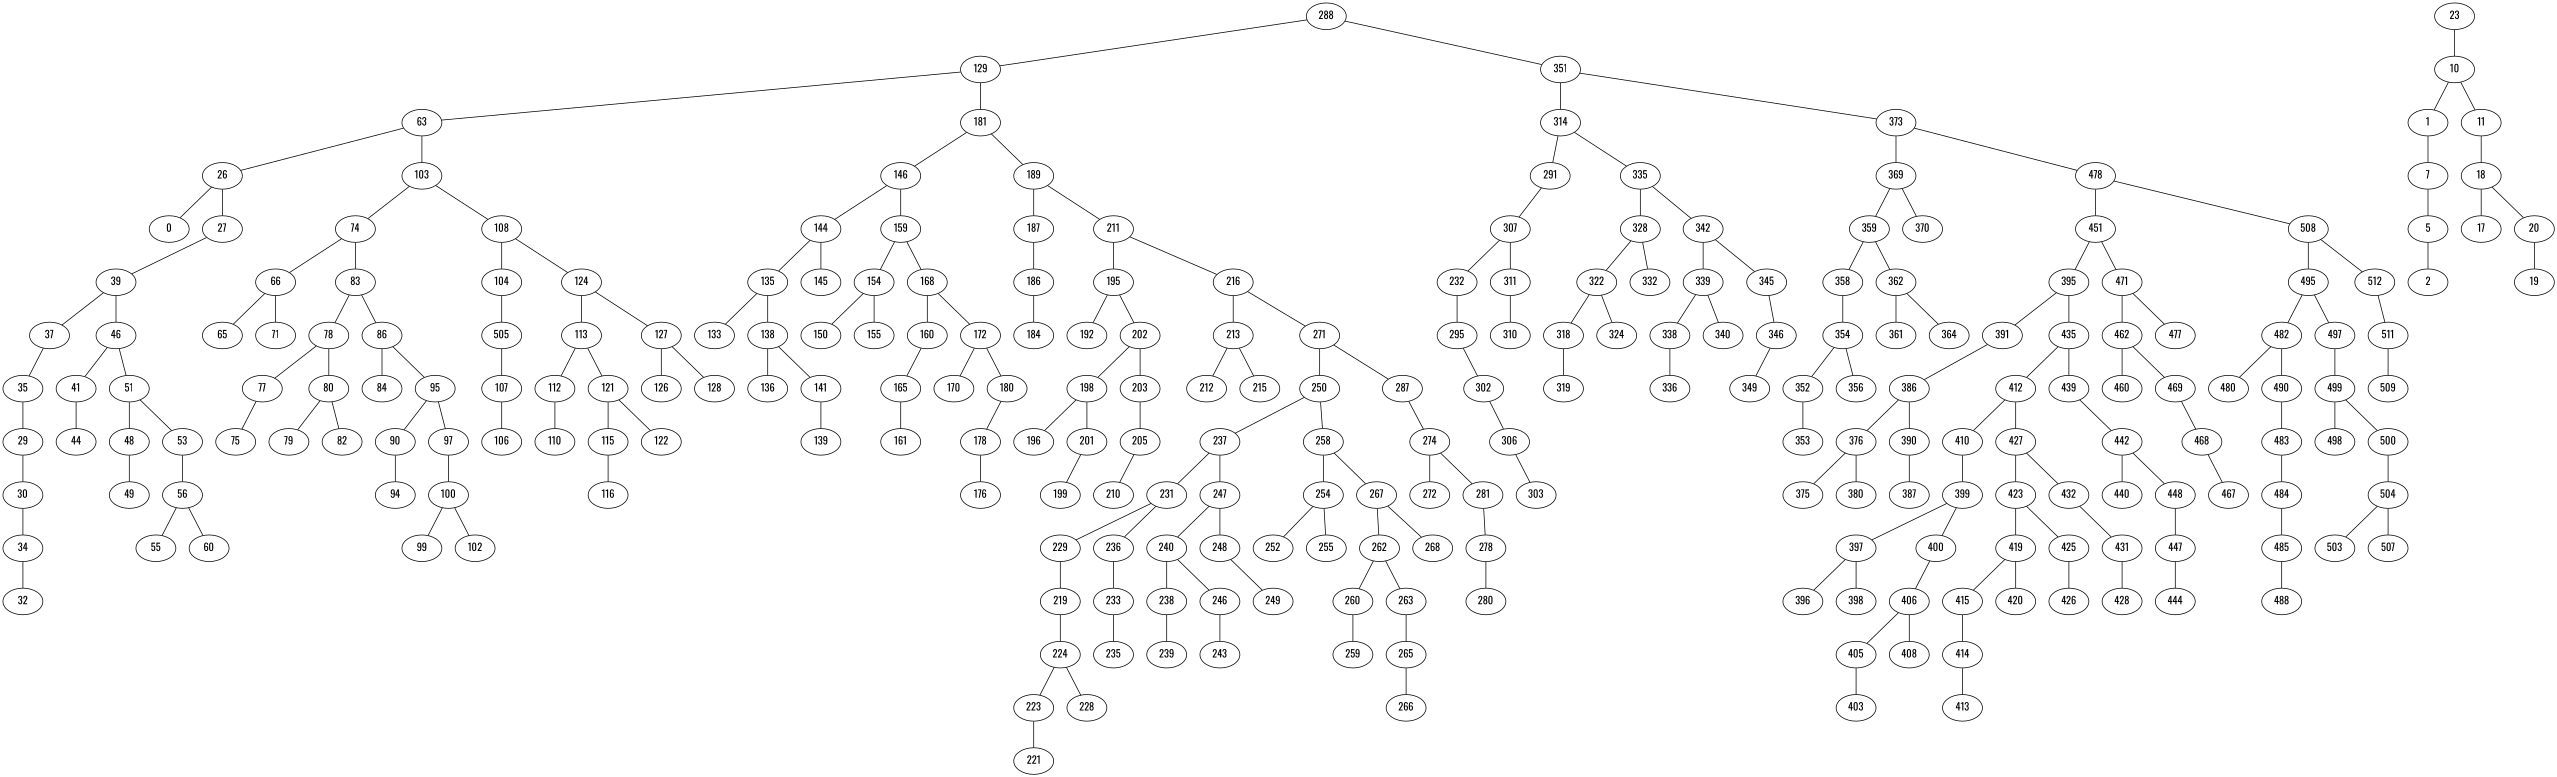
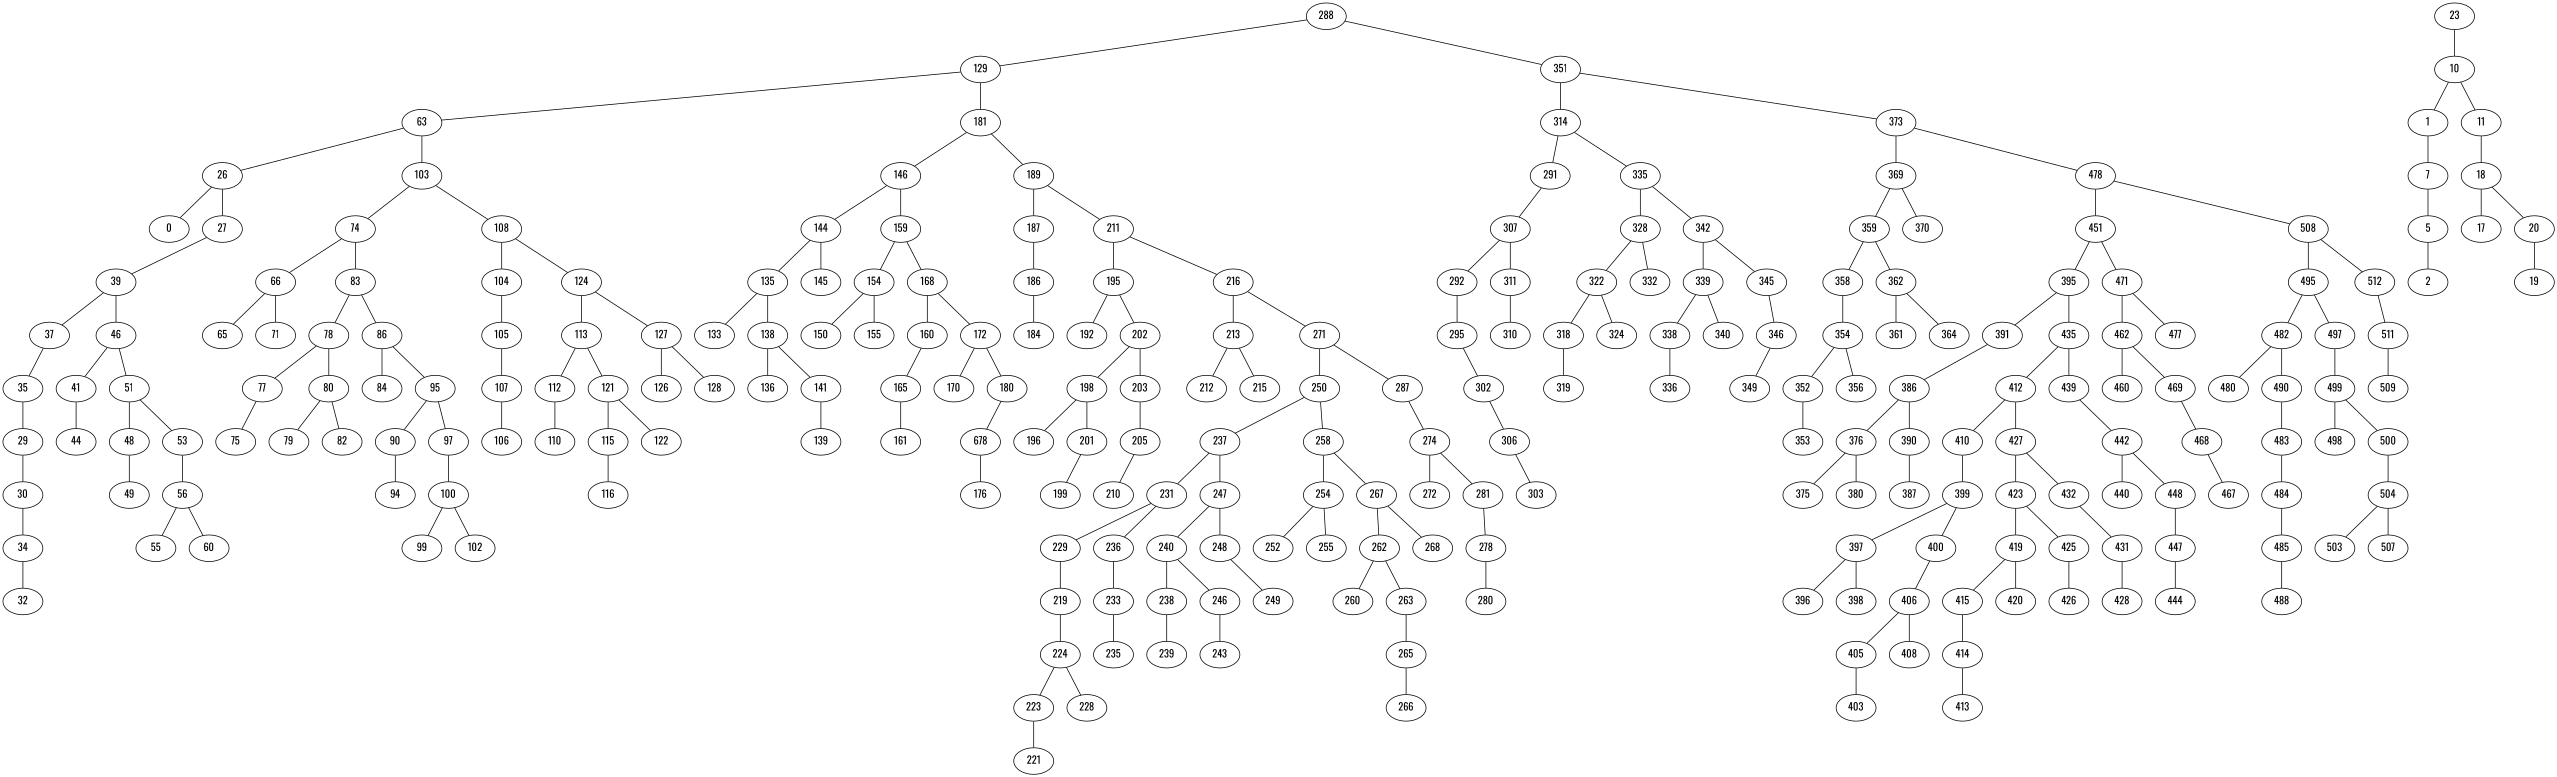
(1457, 282) -> (1457, 282)
(502, 335) -> (502, 335)
(981, 442) -> (981, 442)
(1353, 655) -> none
